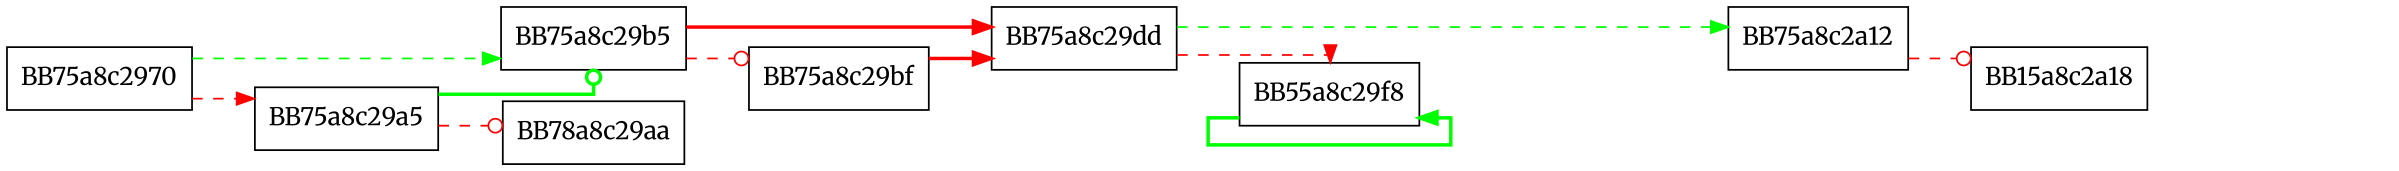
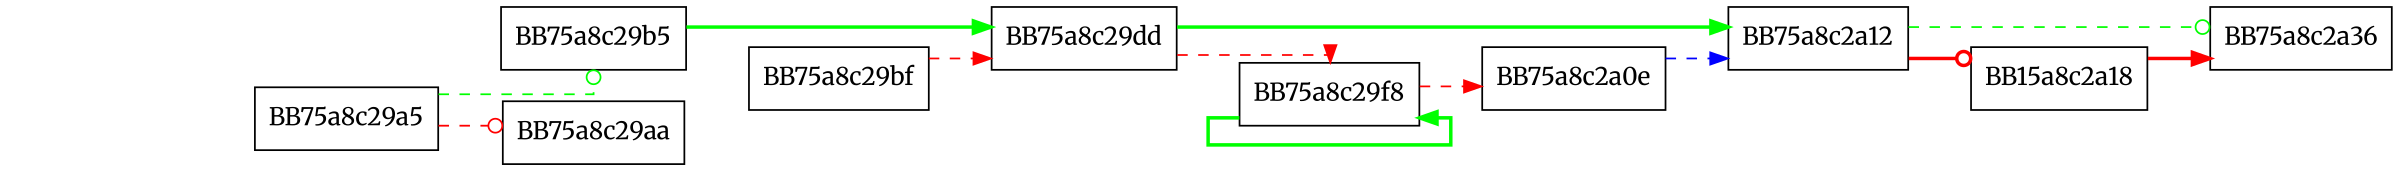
(830, 27) -> (830, 27)
(1444, 27) -> (1444, 27)
none -> (2301, 38)
(710, 58) -> none
(951, 58) -> (951, 58)
(1933, 58) -> (1933, 58)
(100, 79) -> none
none -> (1574, 79)
(521, 94) -> (521, 94)
(1329, 94) -> (1329, 94)
(594, 133) -> (594, 133)
